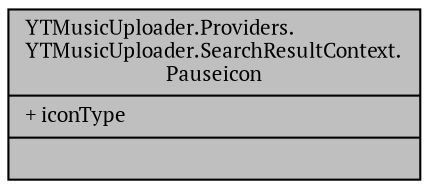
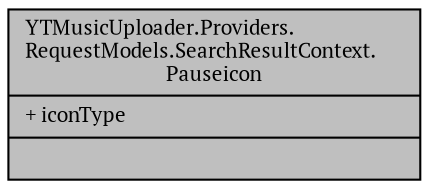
(214, 51) -> (202, 51)
